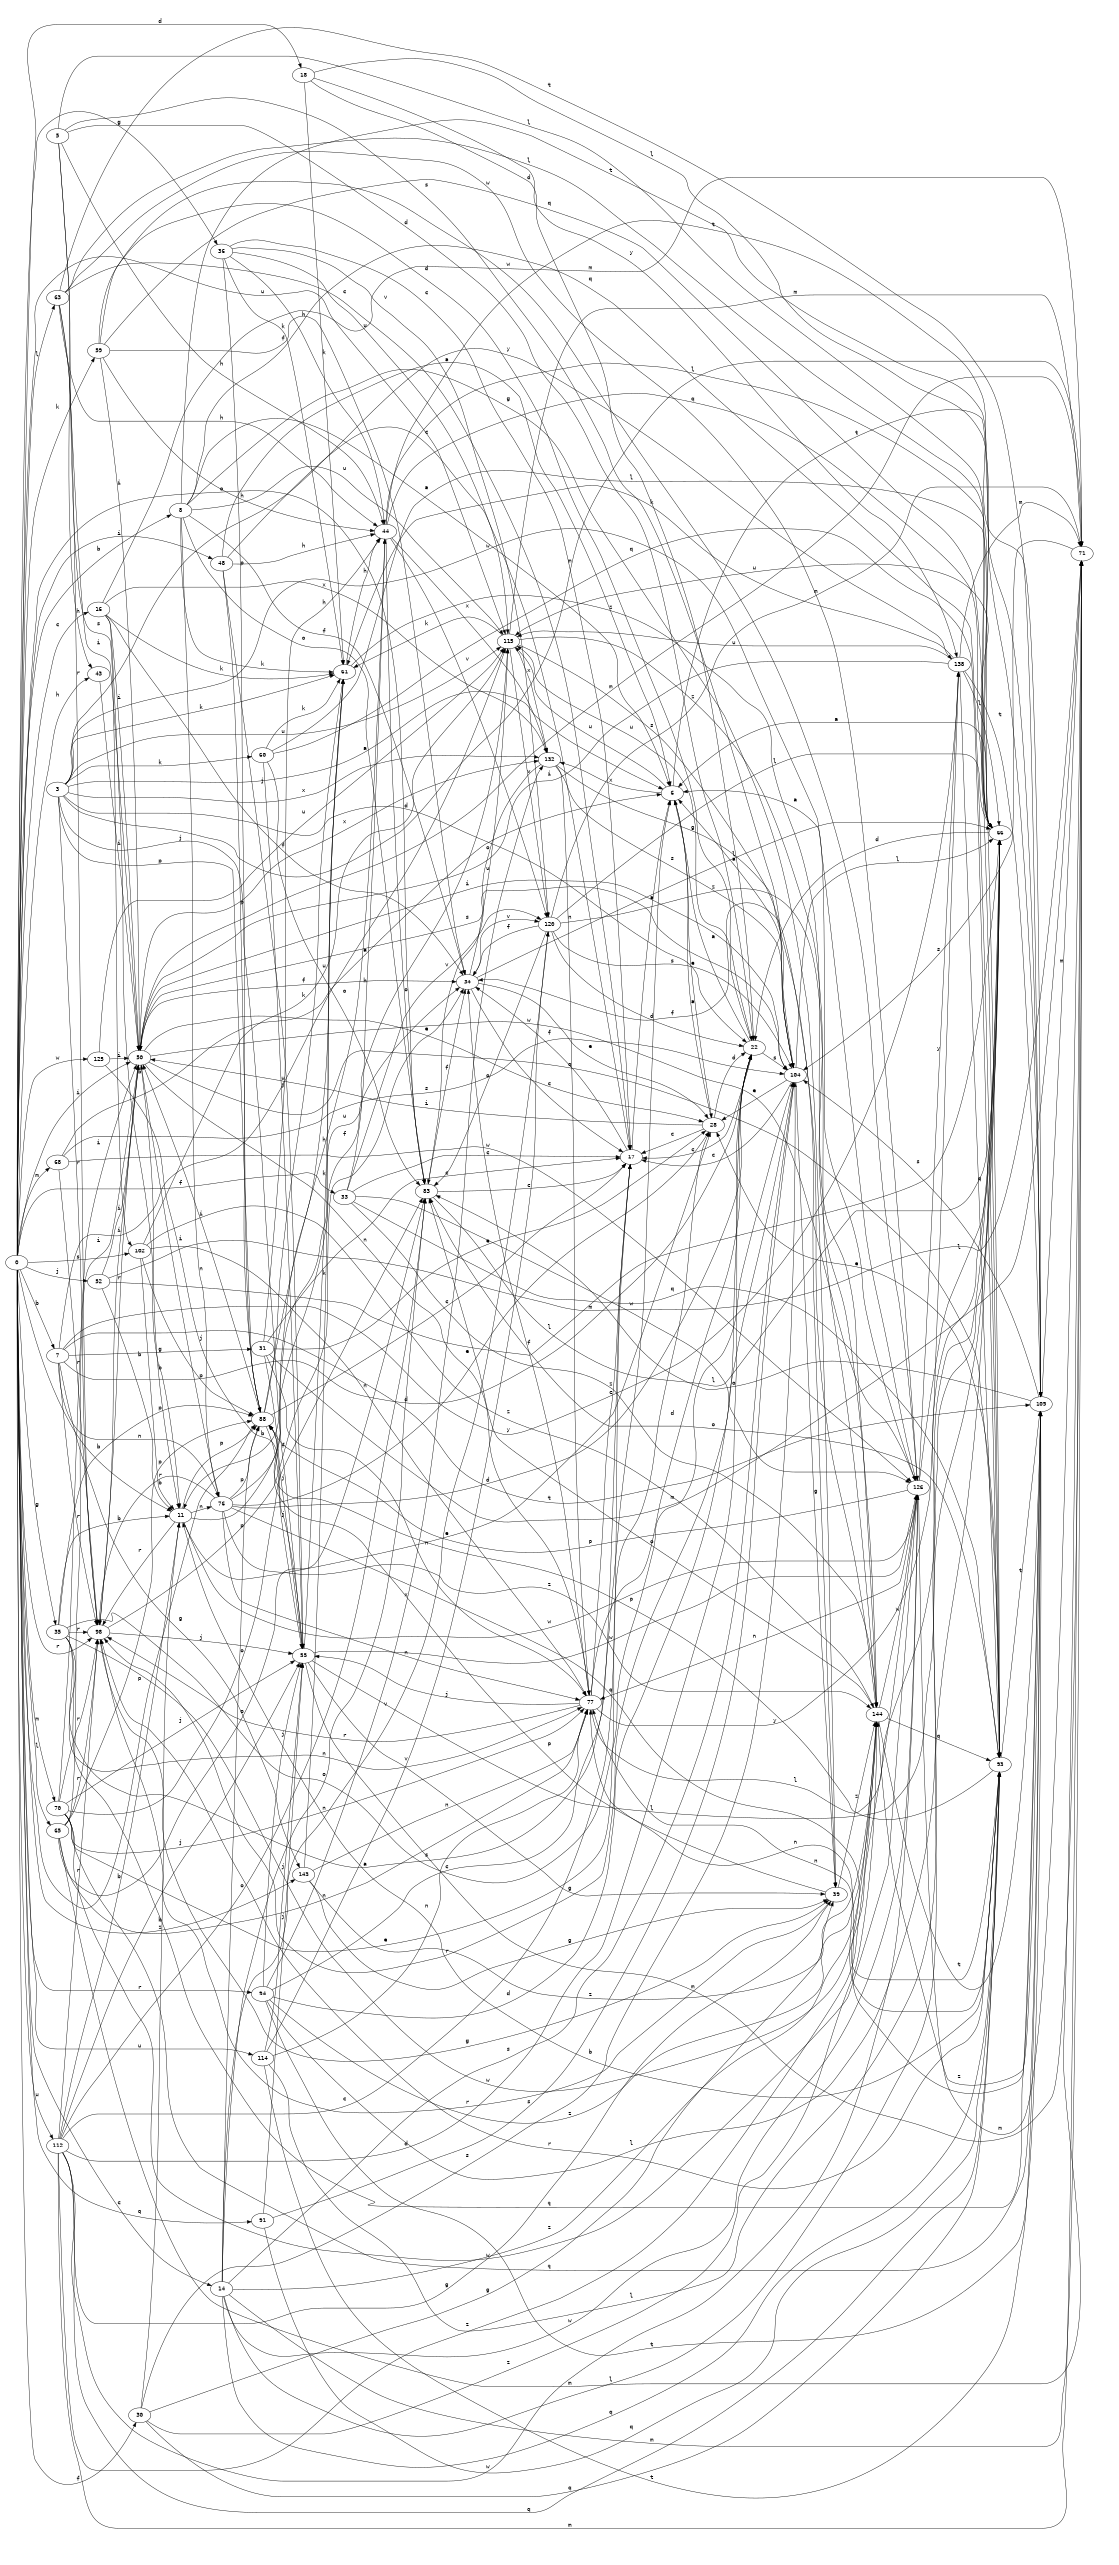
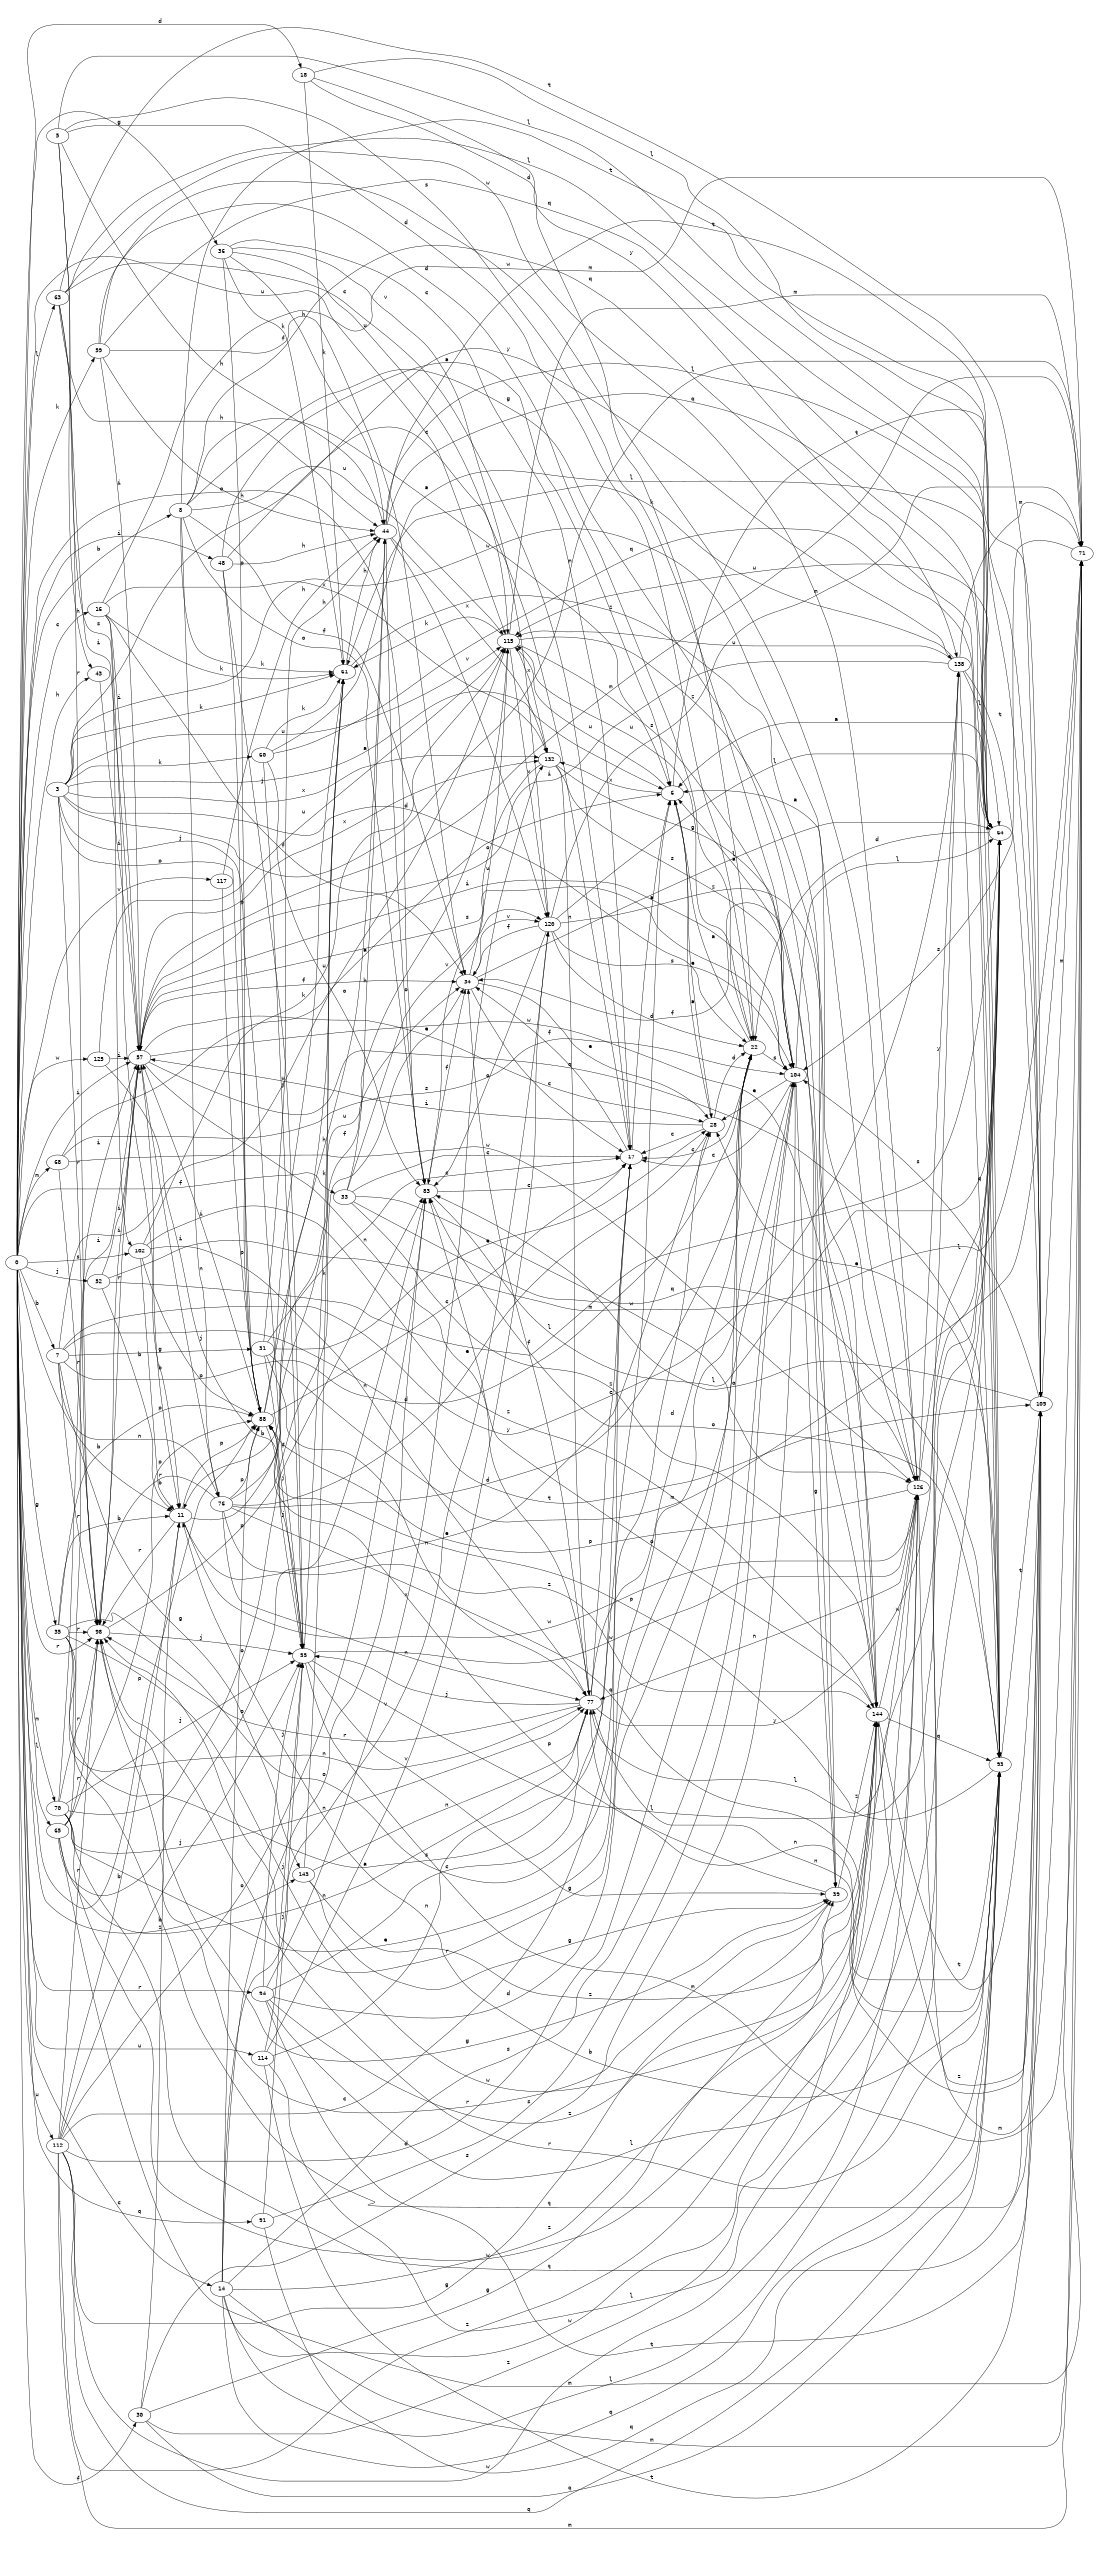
(1000, 833) -> (1000, 833)
none -> (222, 881)
(140, 1058) -> (140, 1058)
(199, 1510) -> none
